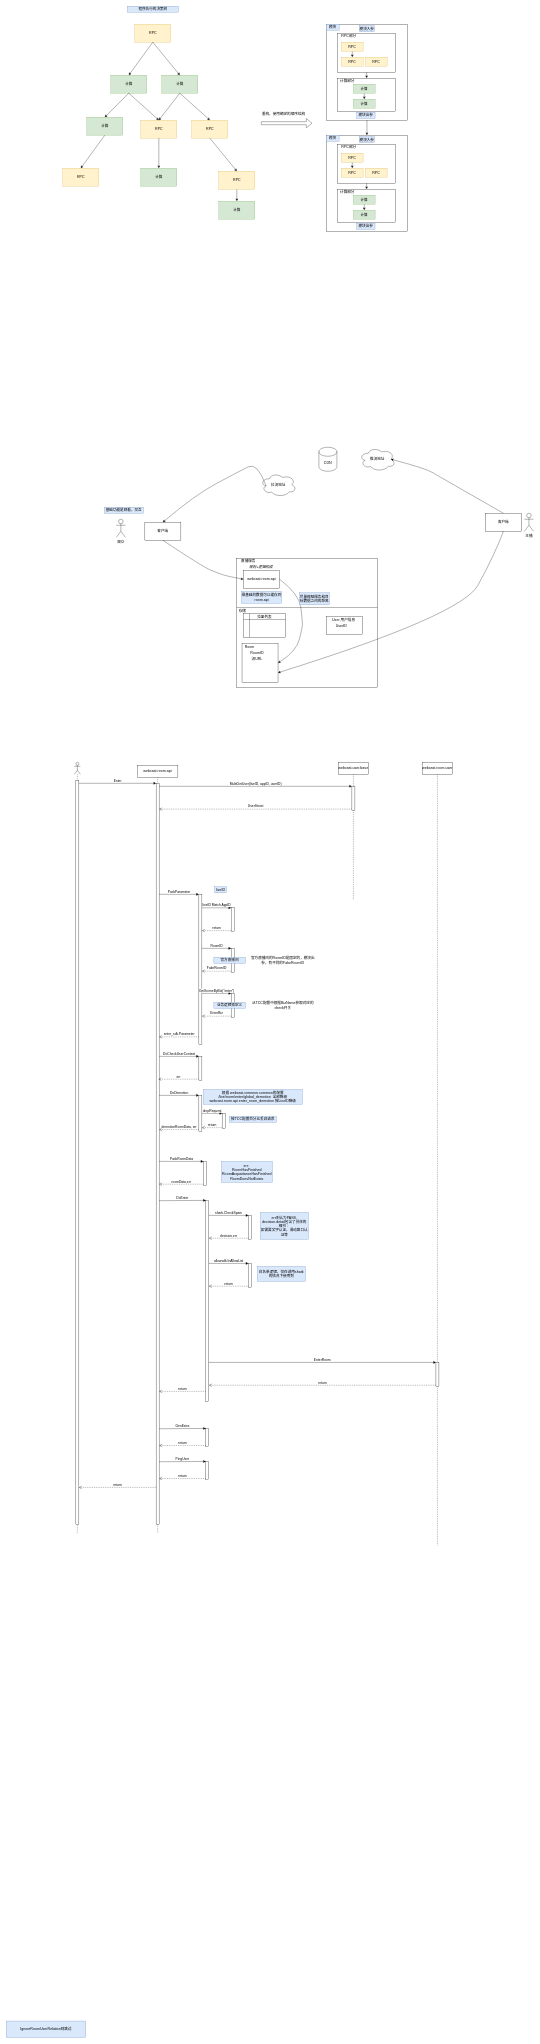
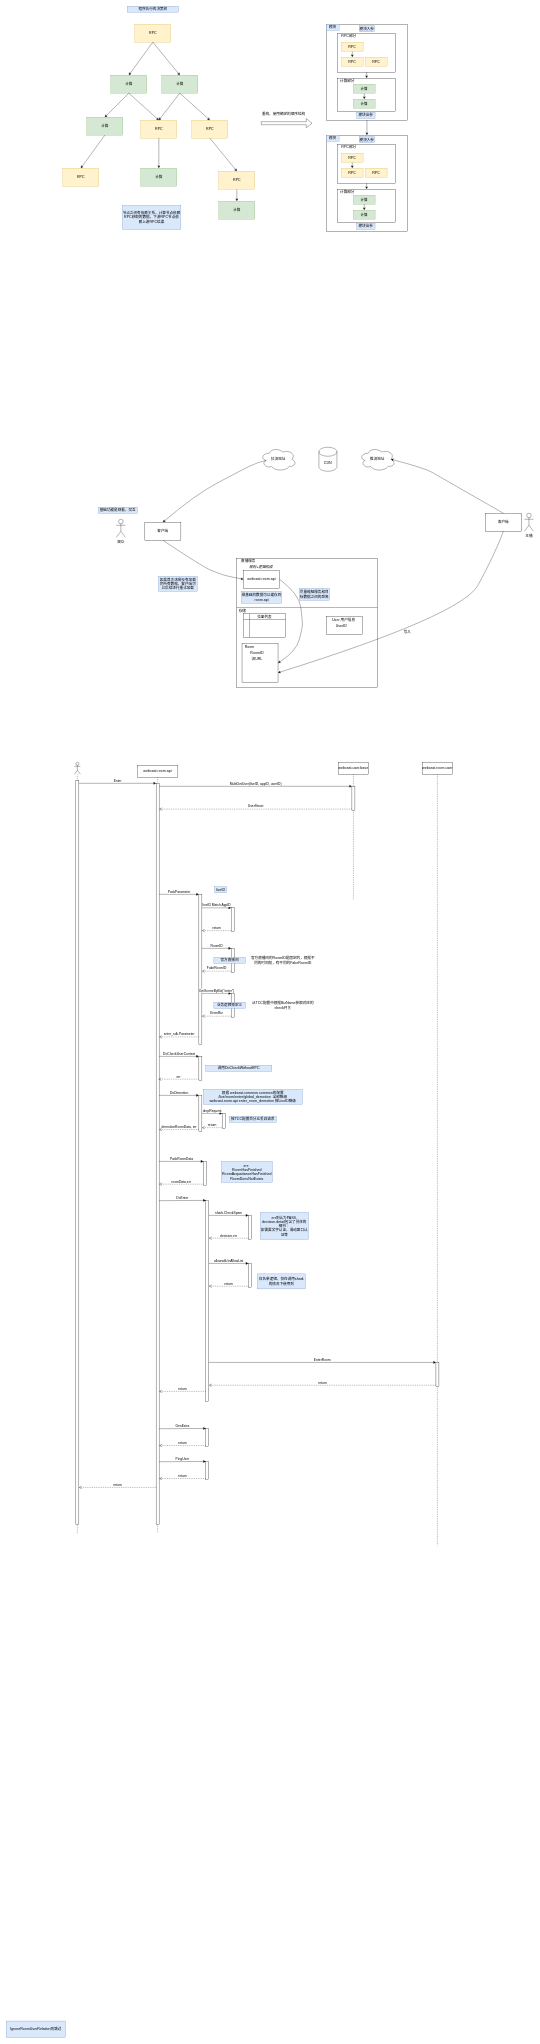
none -> (152, 217)
(278, 485) -> (278, 459)
(124, 510) -> (118, 510)
none -> (178, 584)
(314, 599) -> (314, 594)
none -> (407, 631)
(283, 960) -> (283, 960)
none -> (239, 1068)
(281, 1274) -> (281, 1281)
(46, 2029) -> (36, 2029)
